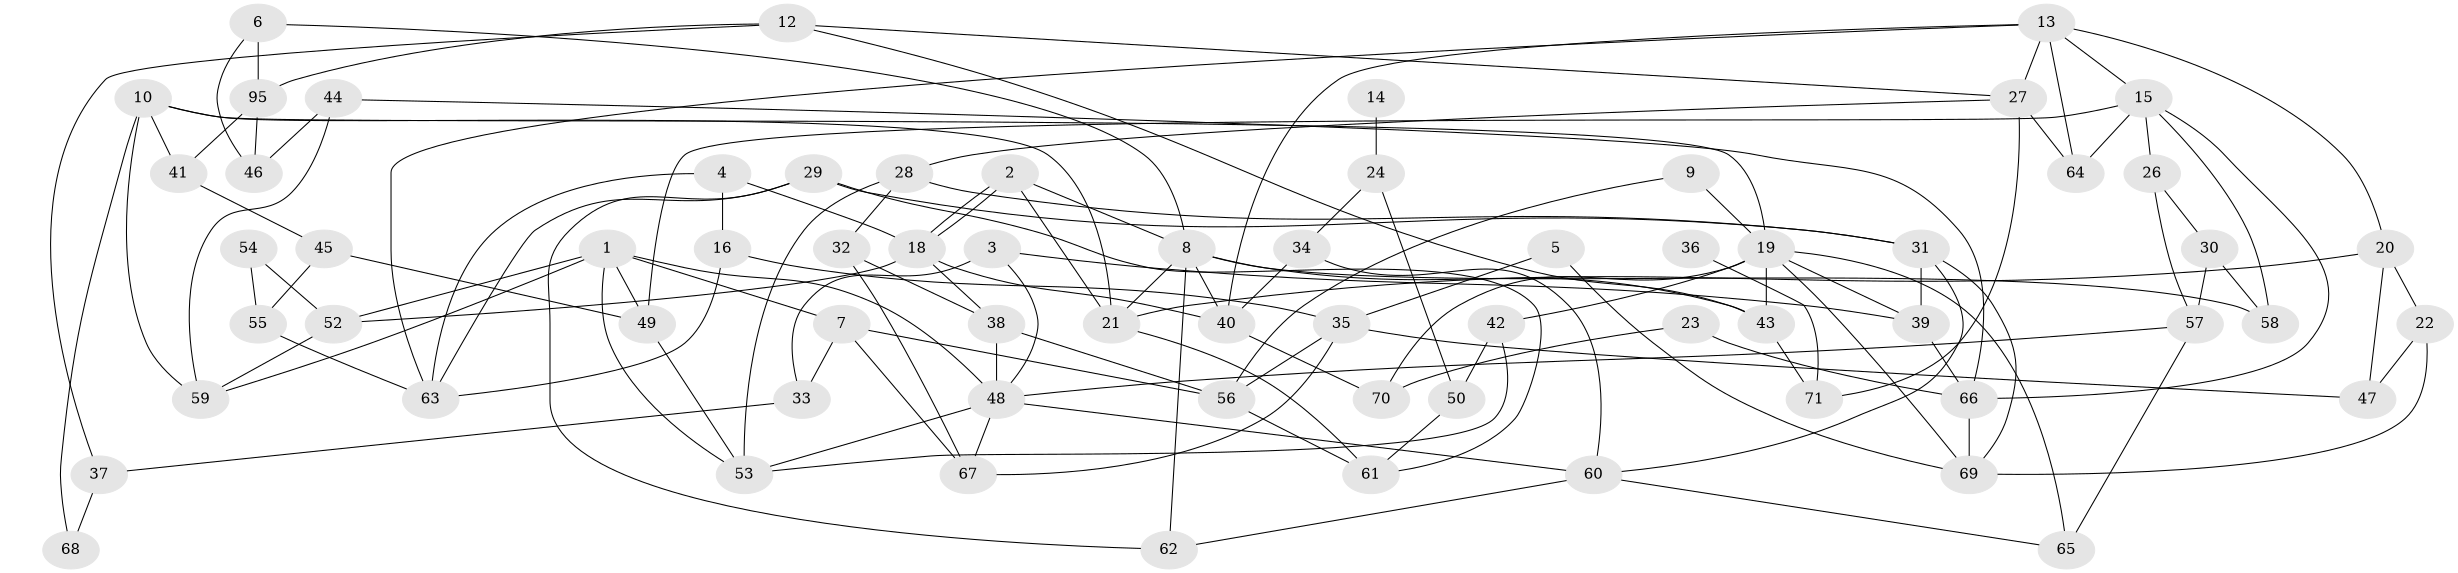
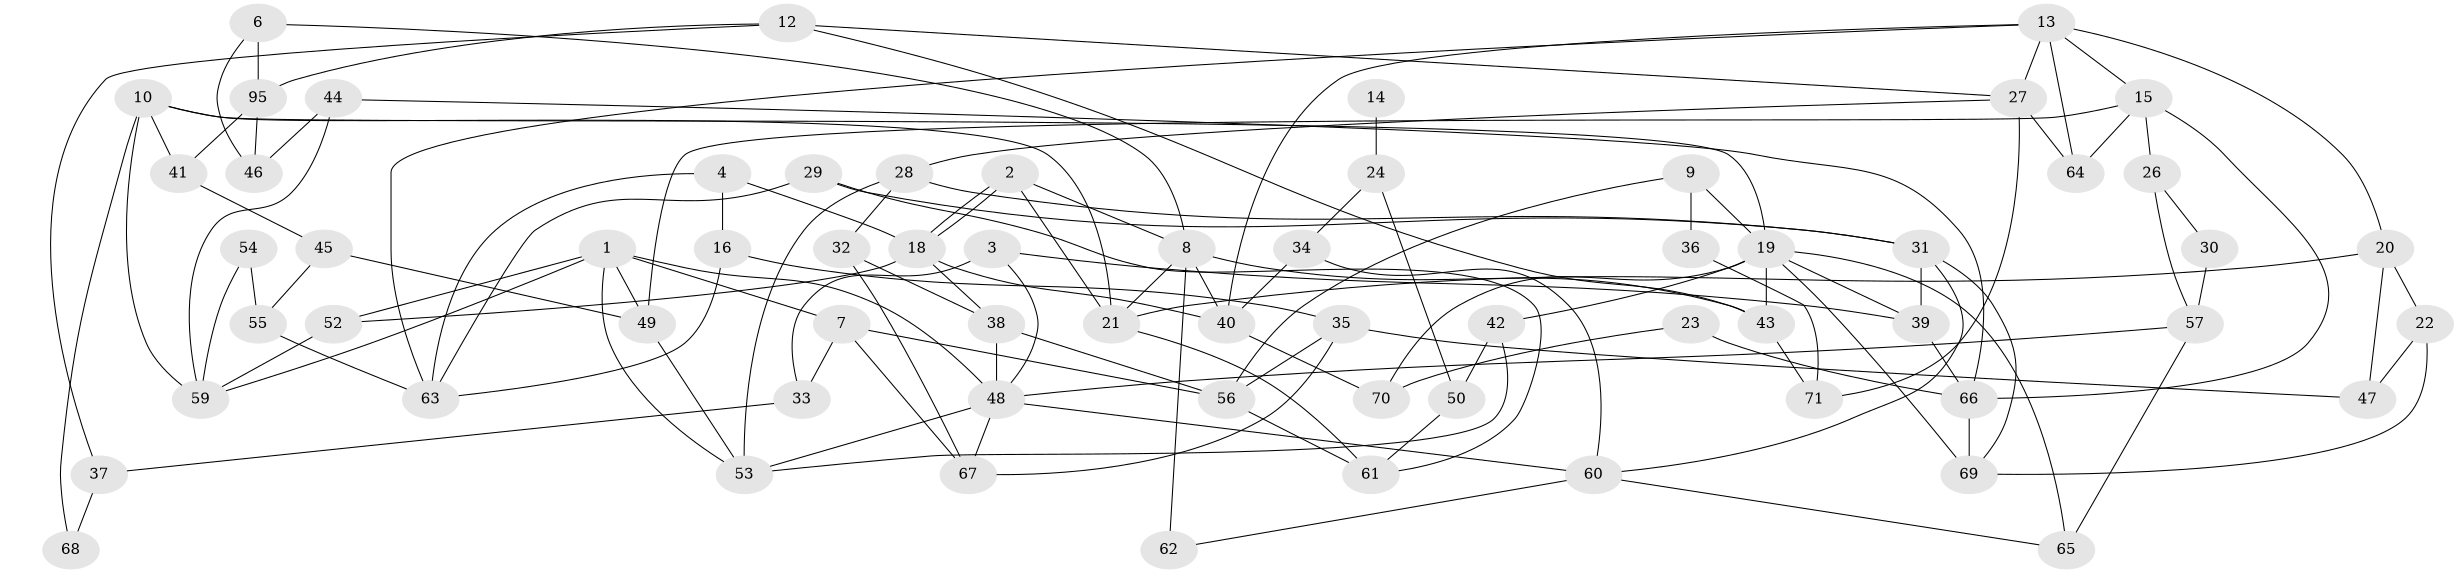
none -> (1691, 211)
(1556, 249) -> none
(286, 282) -> (215, 322)
(2270, 324) -> none
(628, 476) -> none
